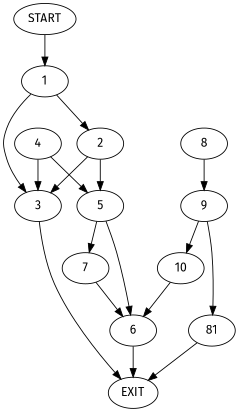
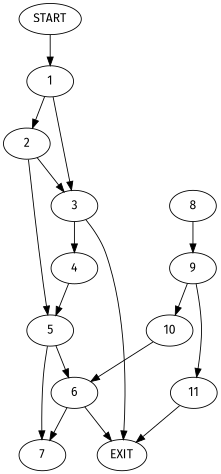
(38, 171) -> (74, 233)
(107, 296) -> (60, 420)
(212, 331) -> (194, 393)
